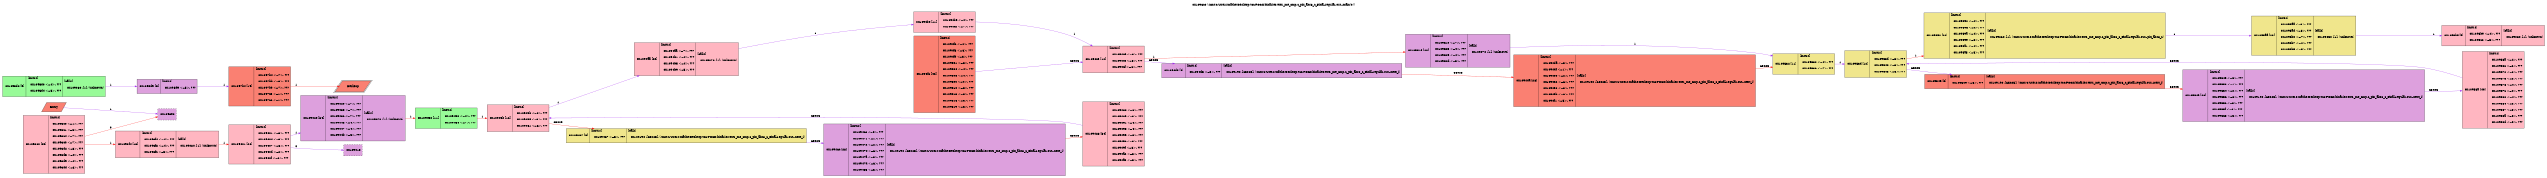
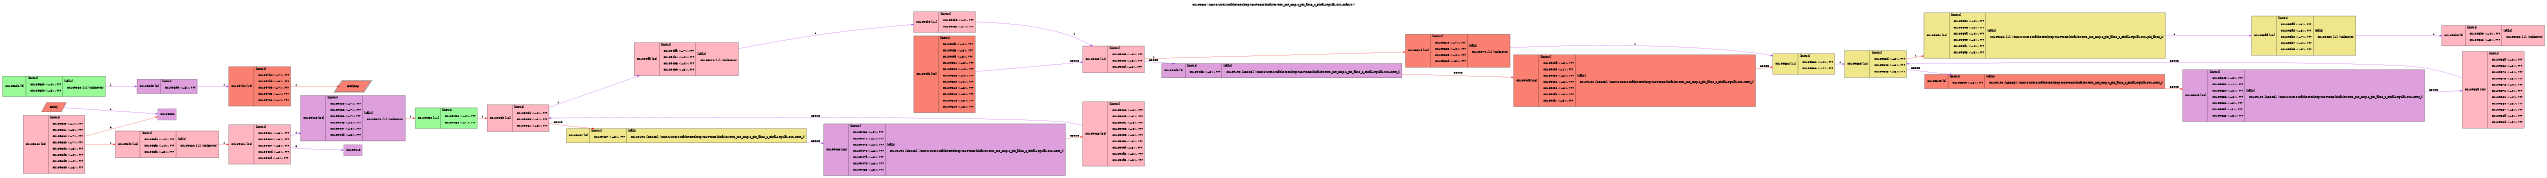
(1458, 51) -> (1458, 51)
